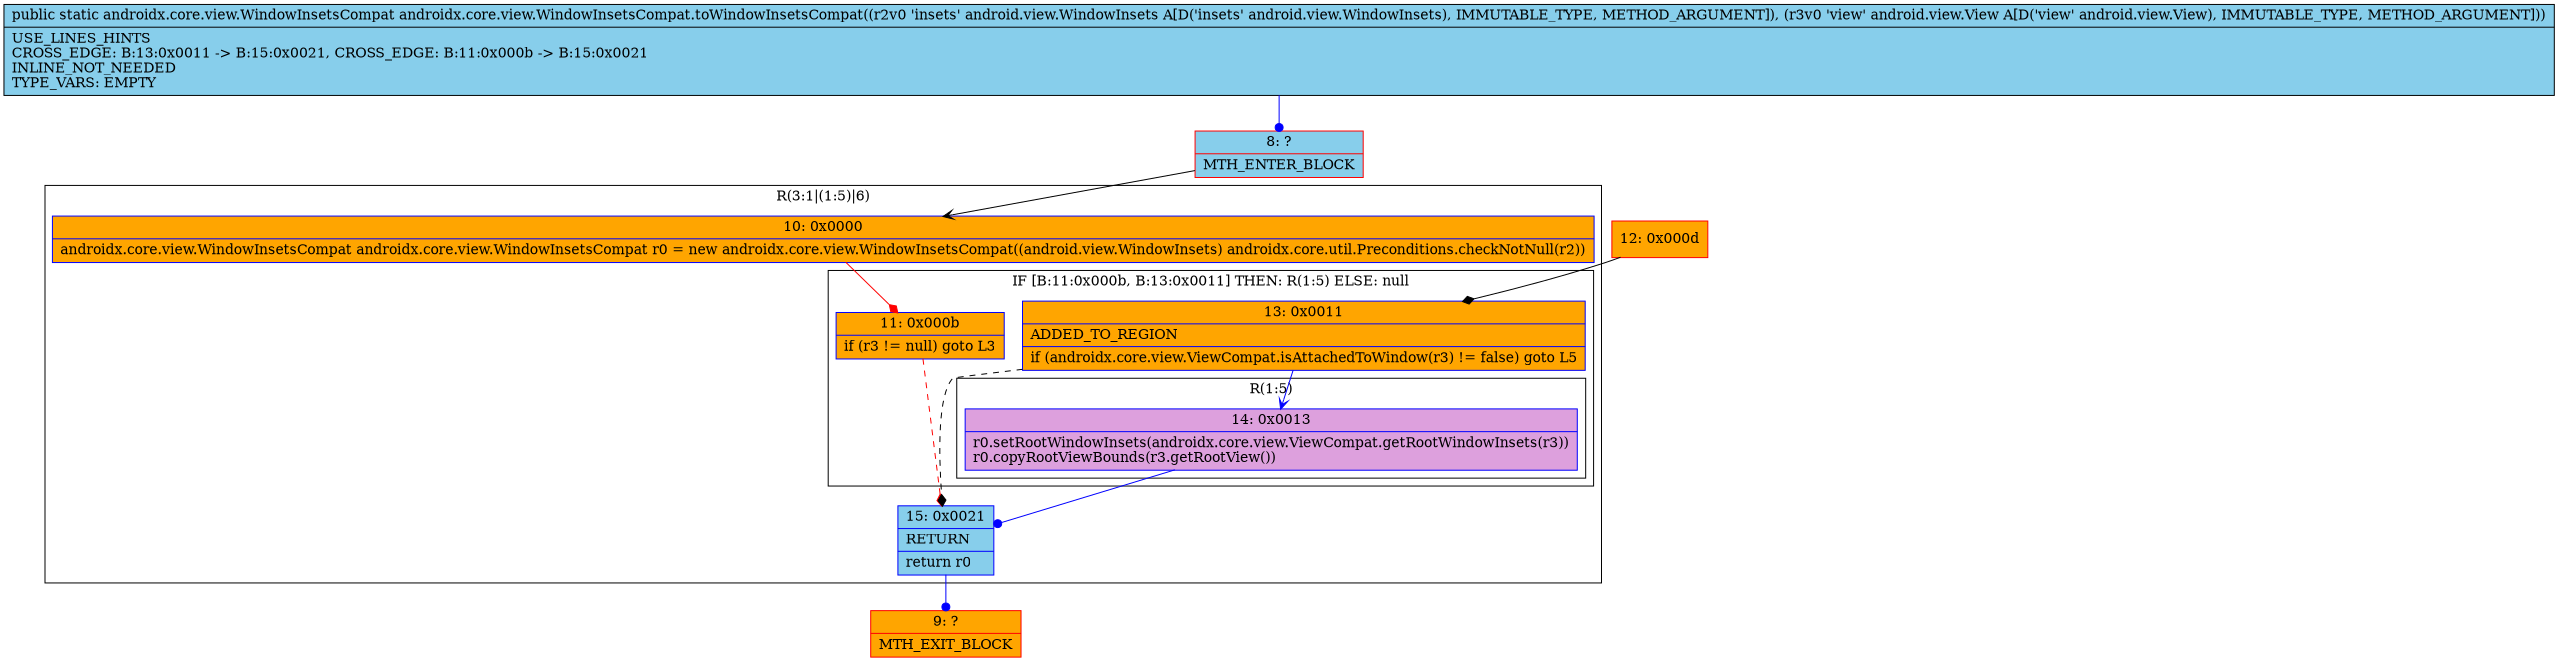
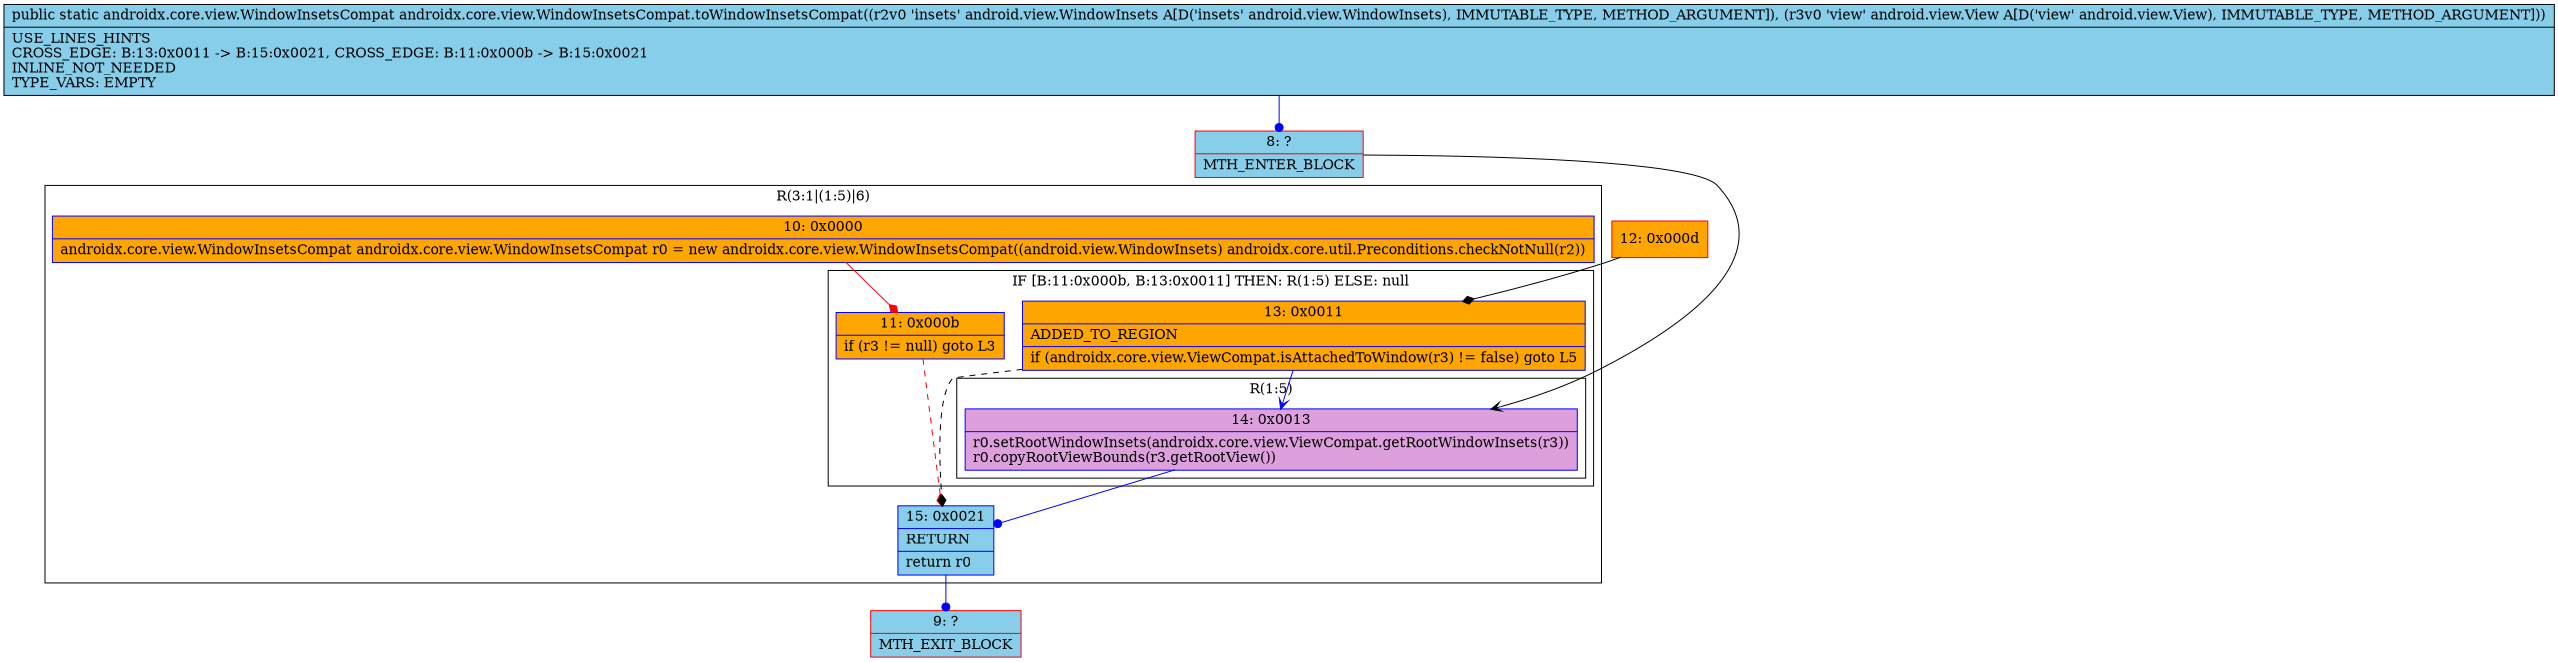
(1074, 193) -> (1719, 188)
(946, 634) -> (946, 634)
